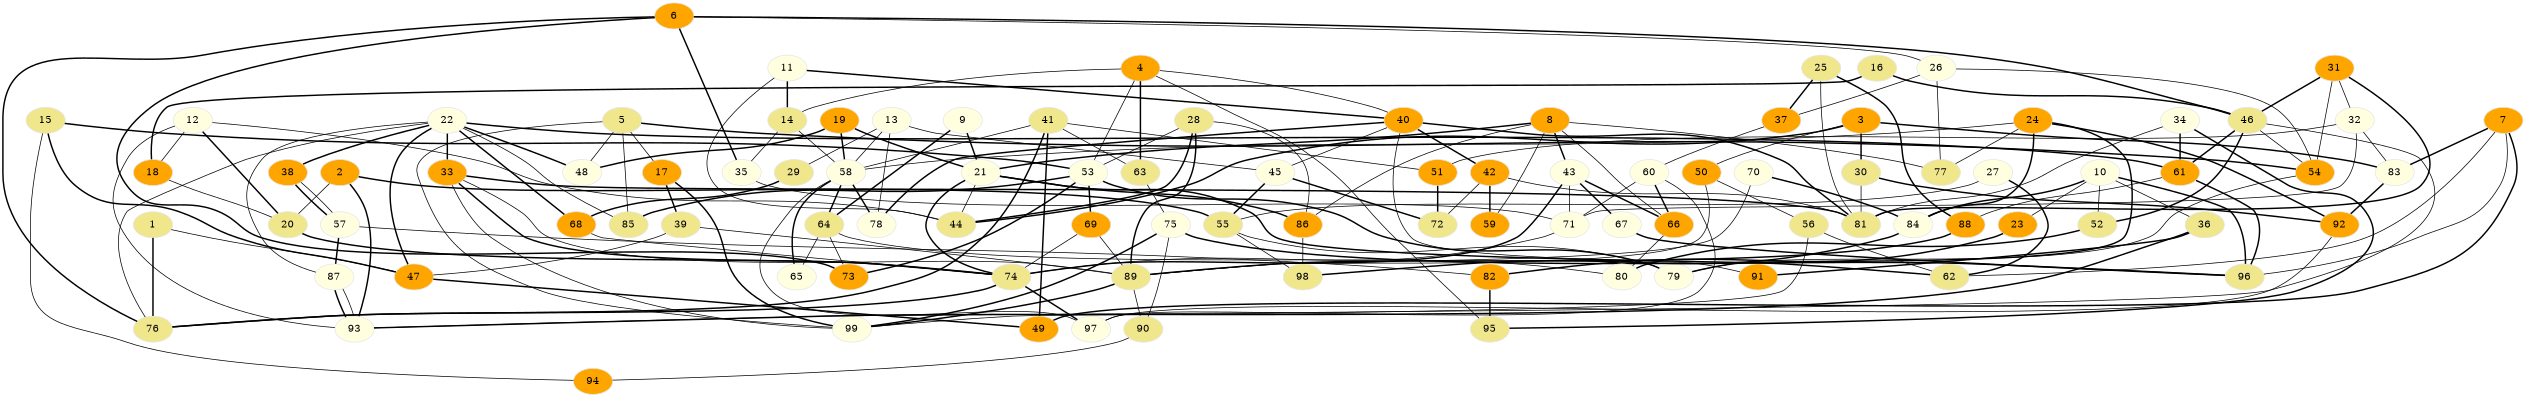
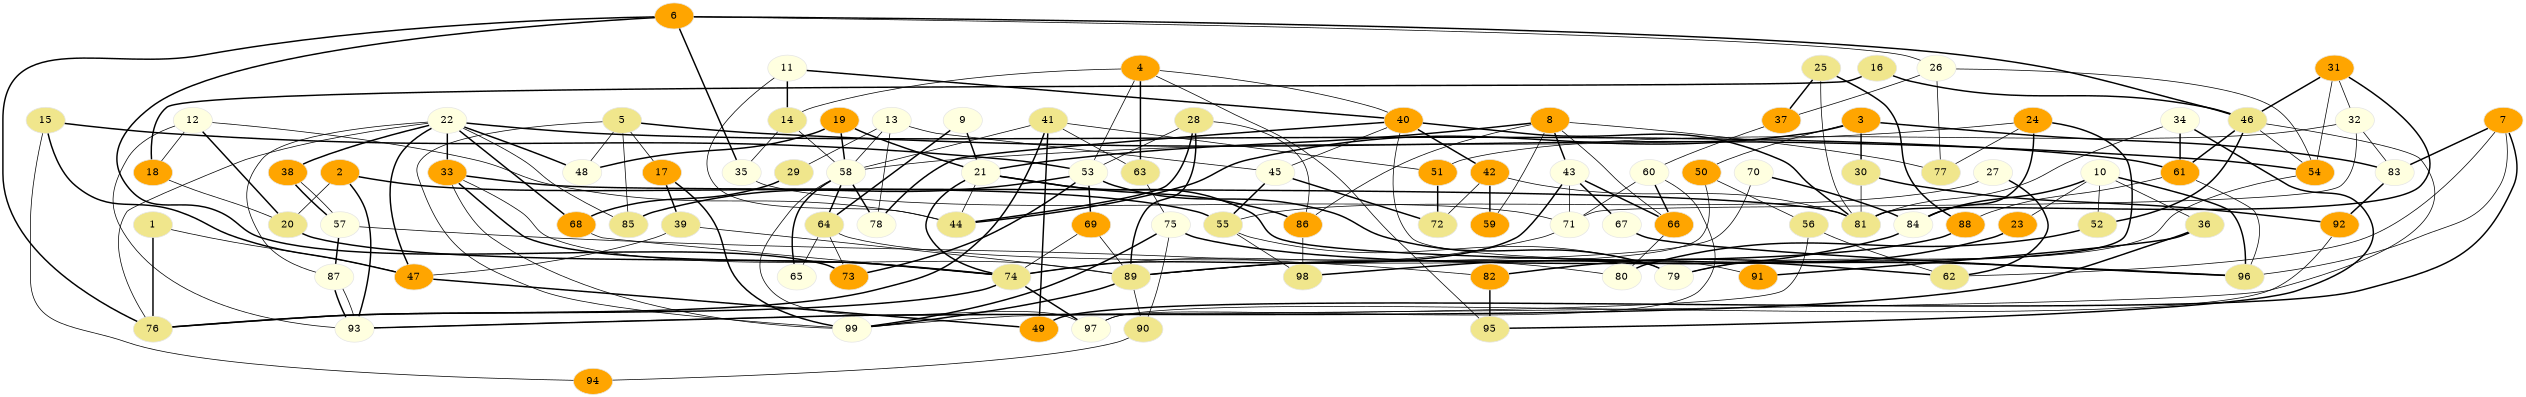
(2186, 153) -> none
(2242, 203) -> (2242, 203)
